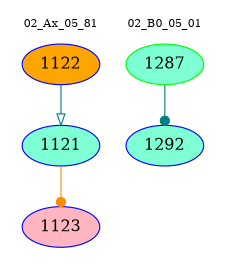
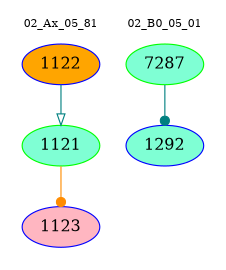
(165, 64) -> (165, 64)
(61, 146) -> (61, 146)
